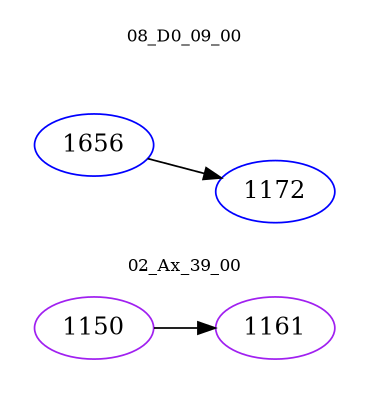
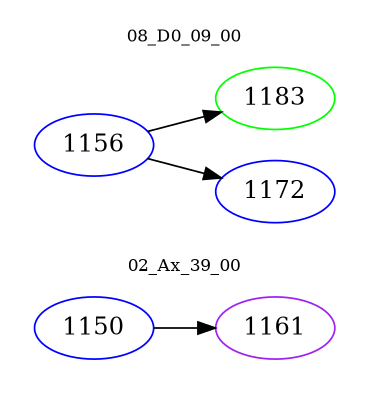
none -> (275, 98)
(94, 145) -> (94, 145)
(94, 328) -> (94, 328)
